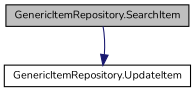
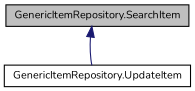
(105, 40) -> (90, 51)
